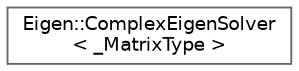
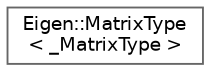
(149, 36) -> (105, 36)
